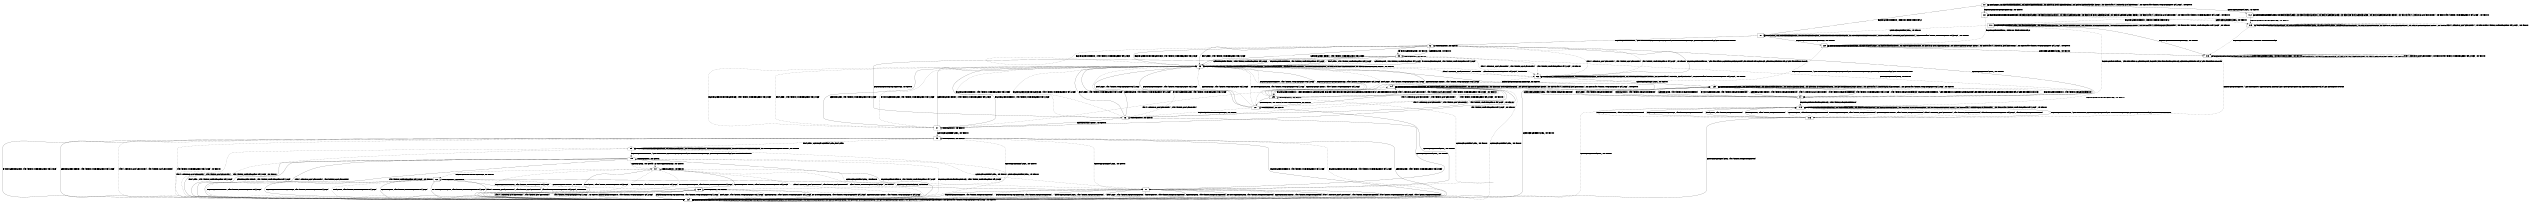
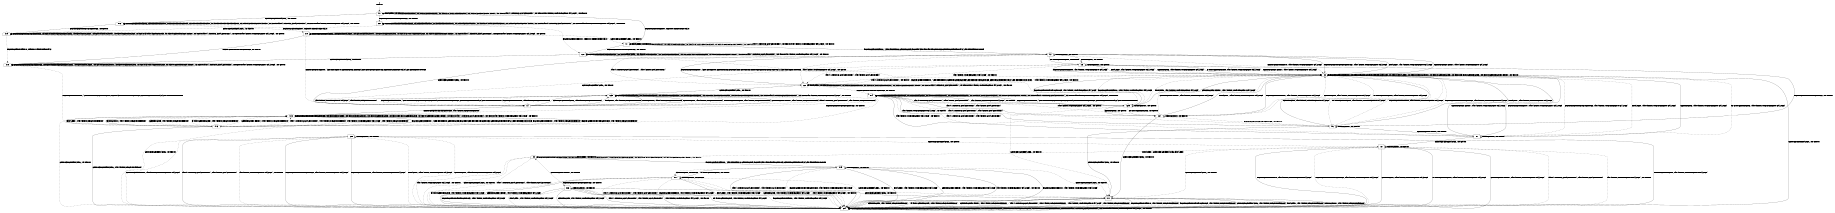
none -> (379, 5)
(2250, 15) -> (120, 24)
(548, 183) -> (550, 173)
